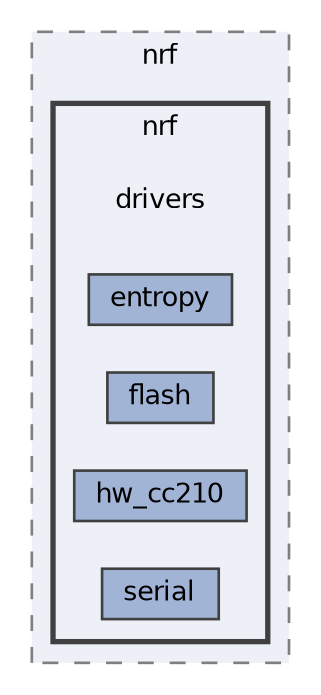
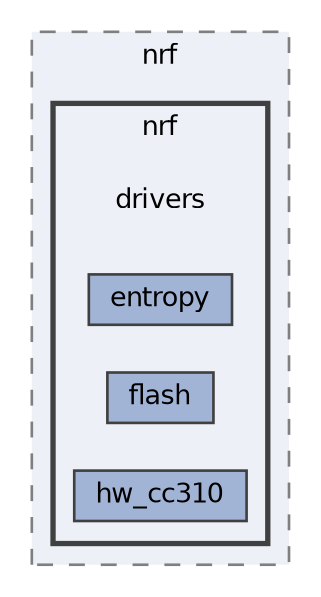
(160, 496) -> (160, 496)
(160, 594) -> none
